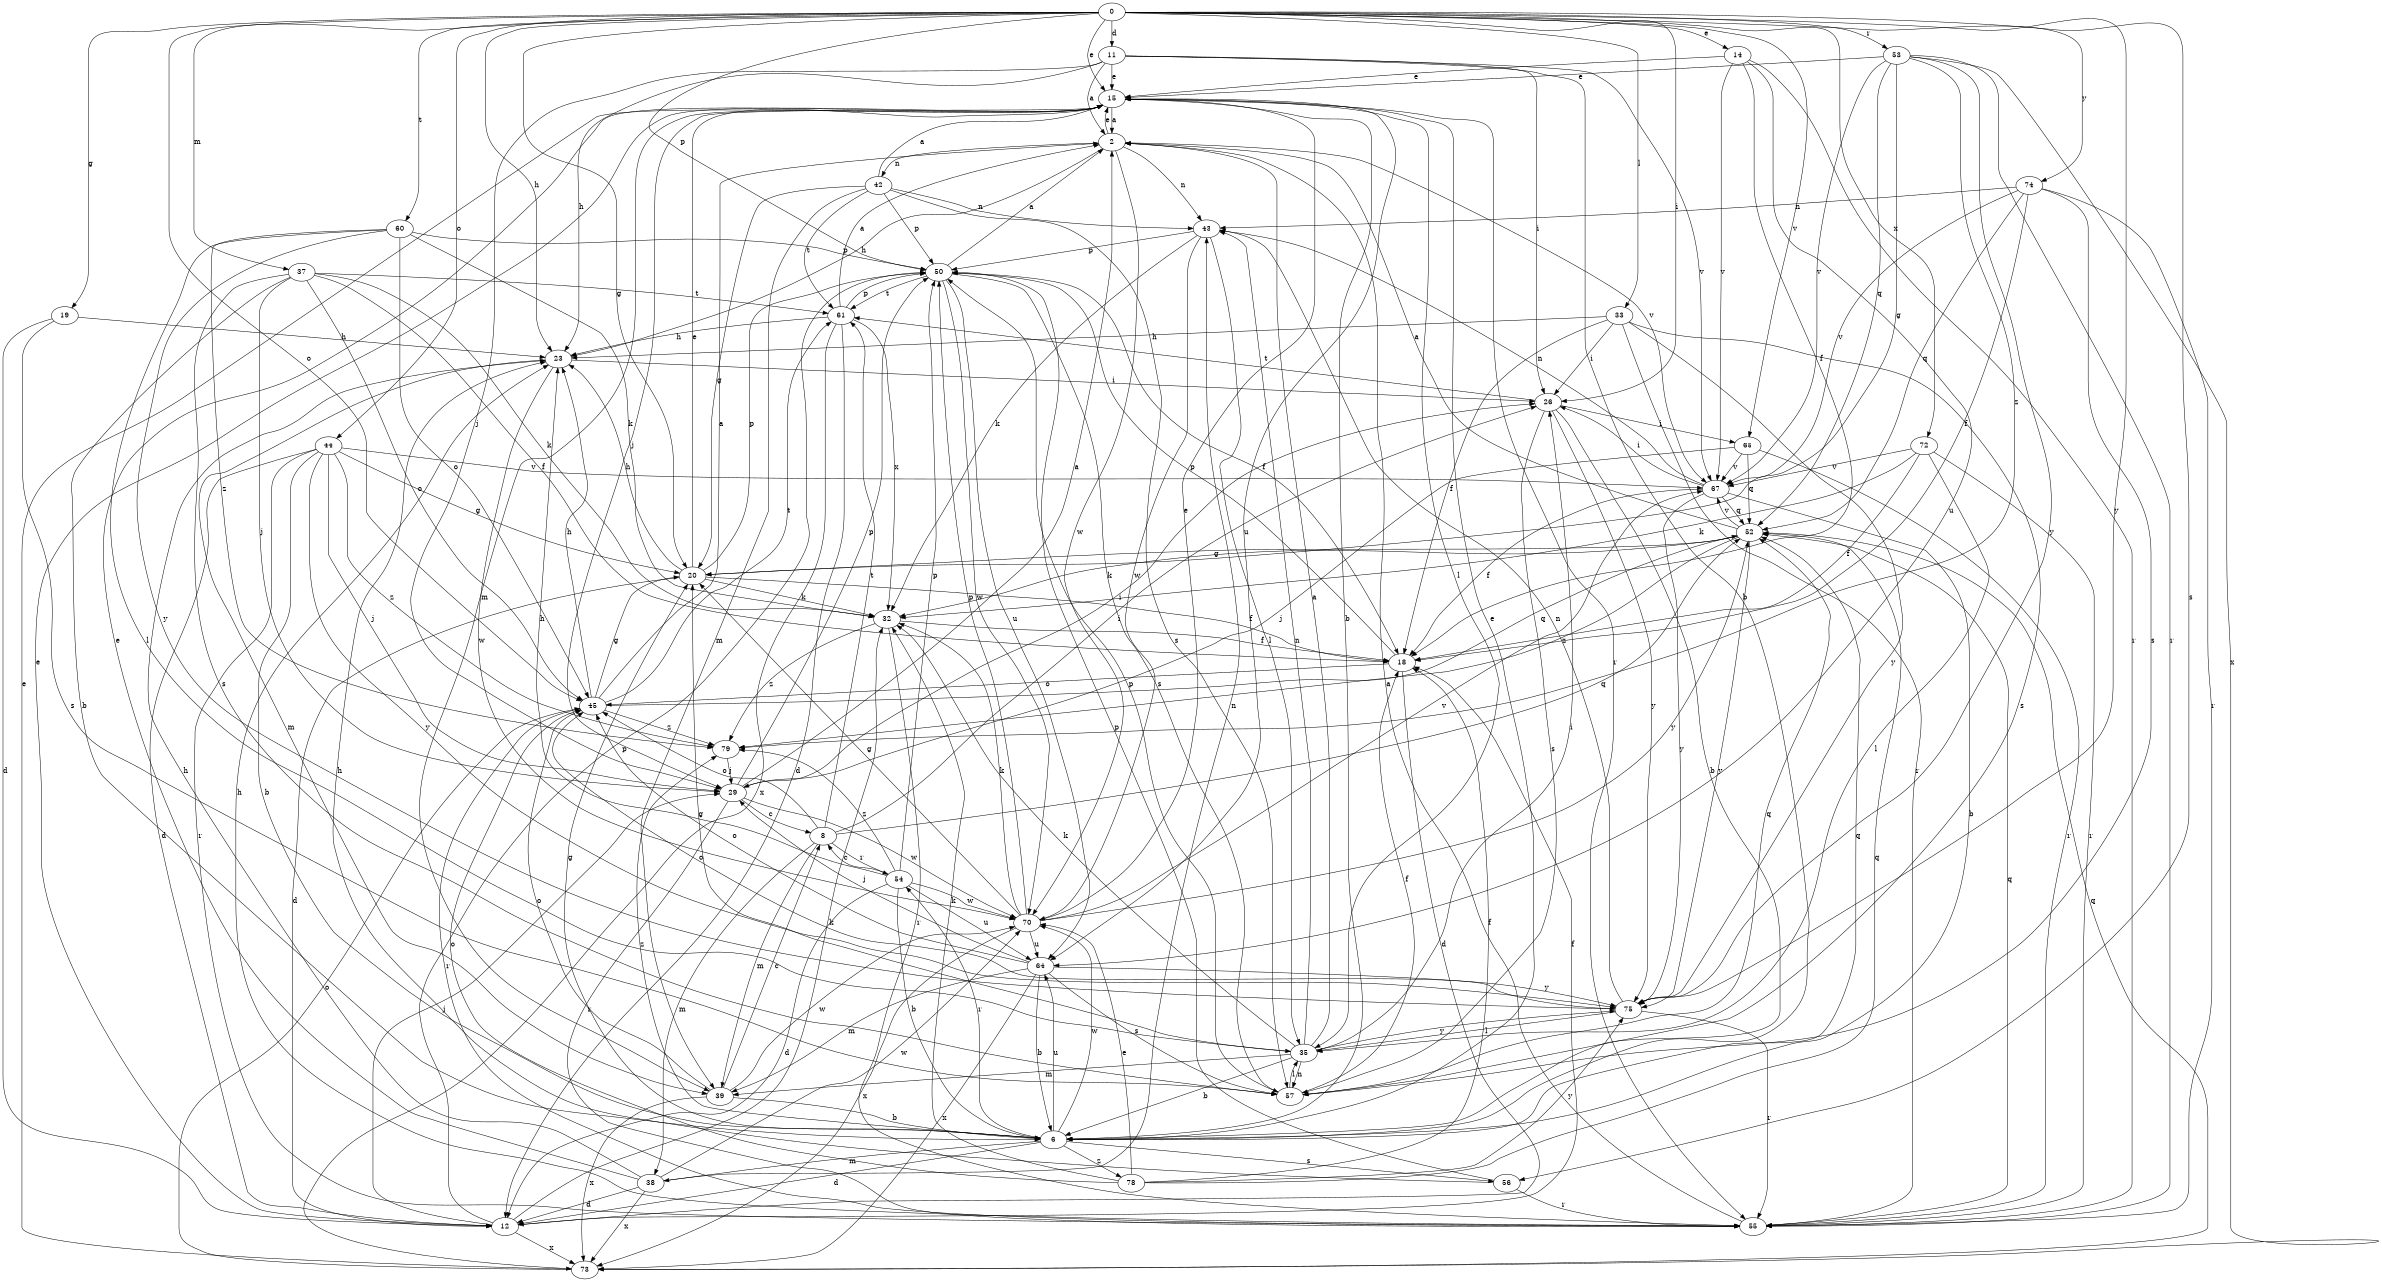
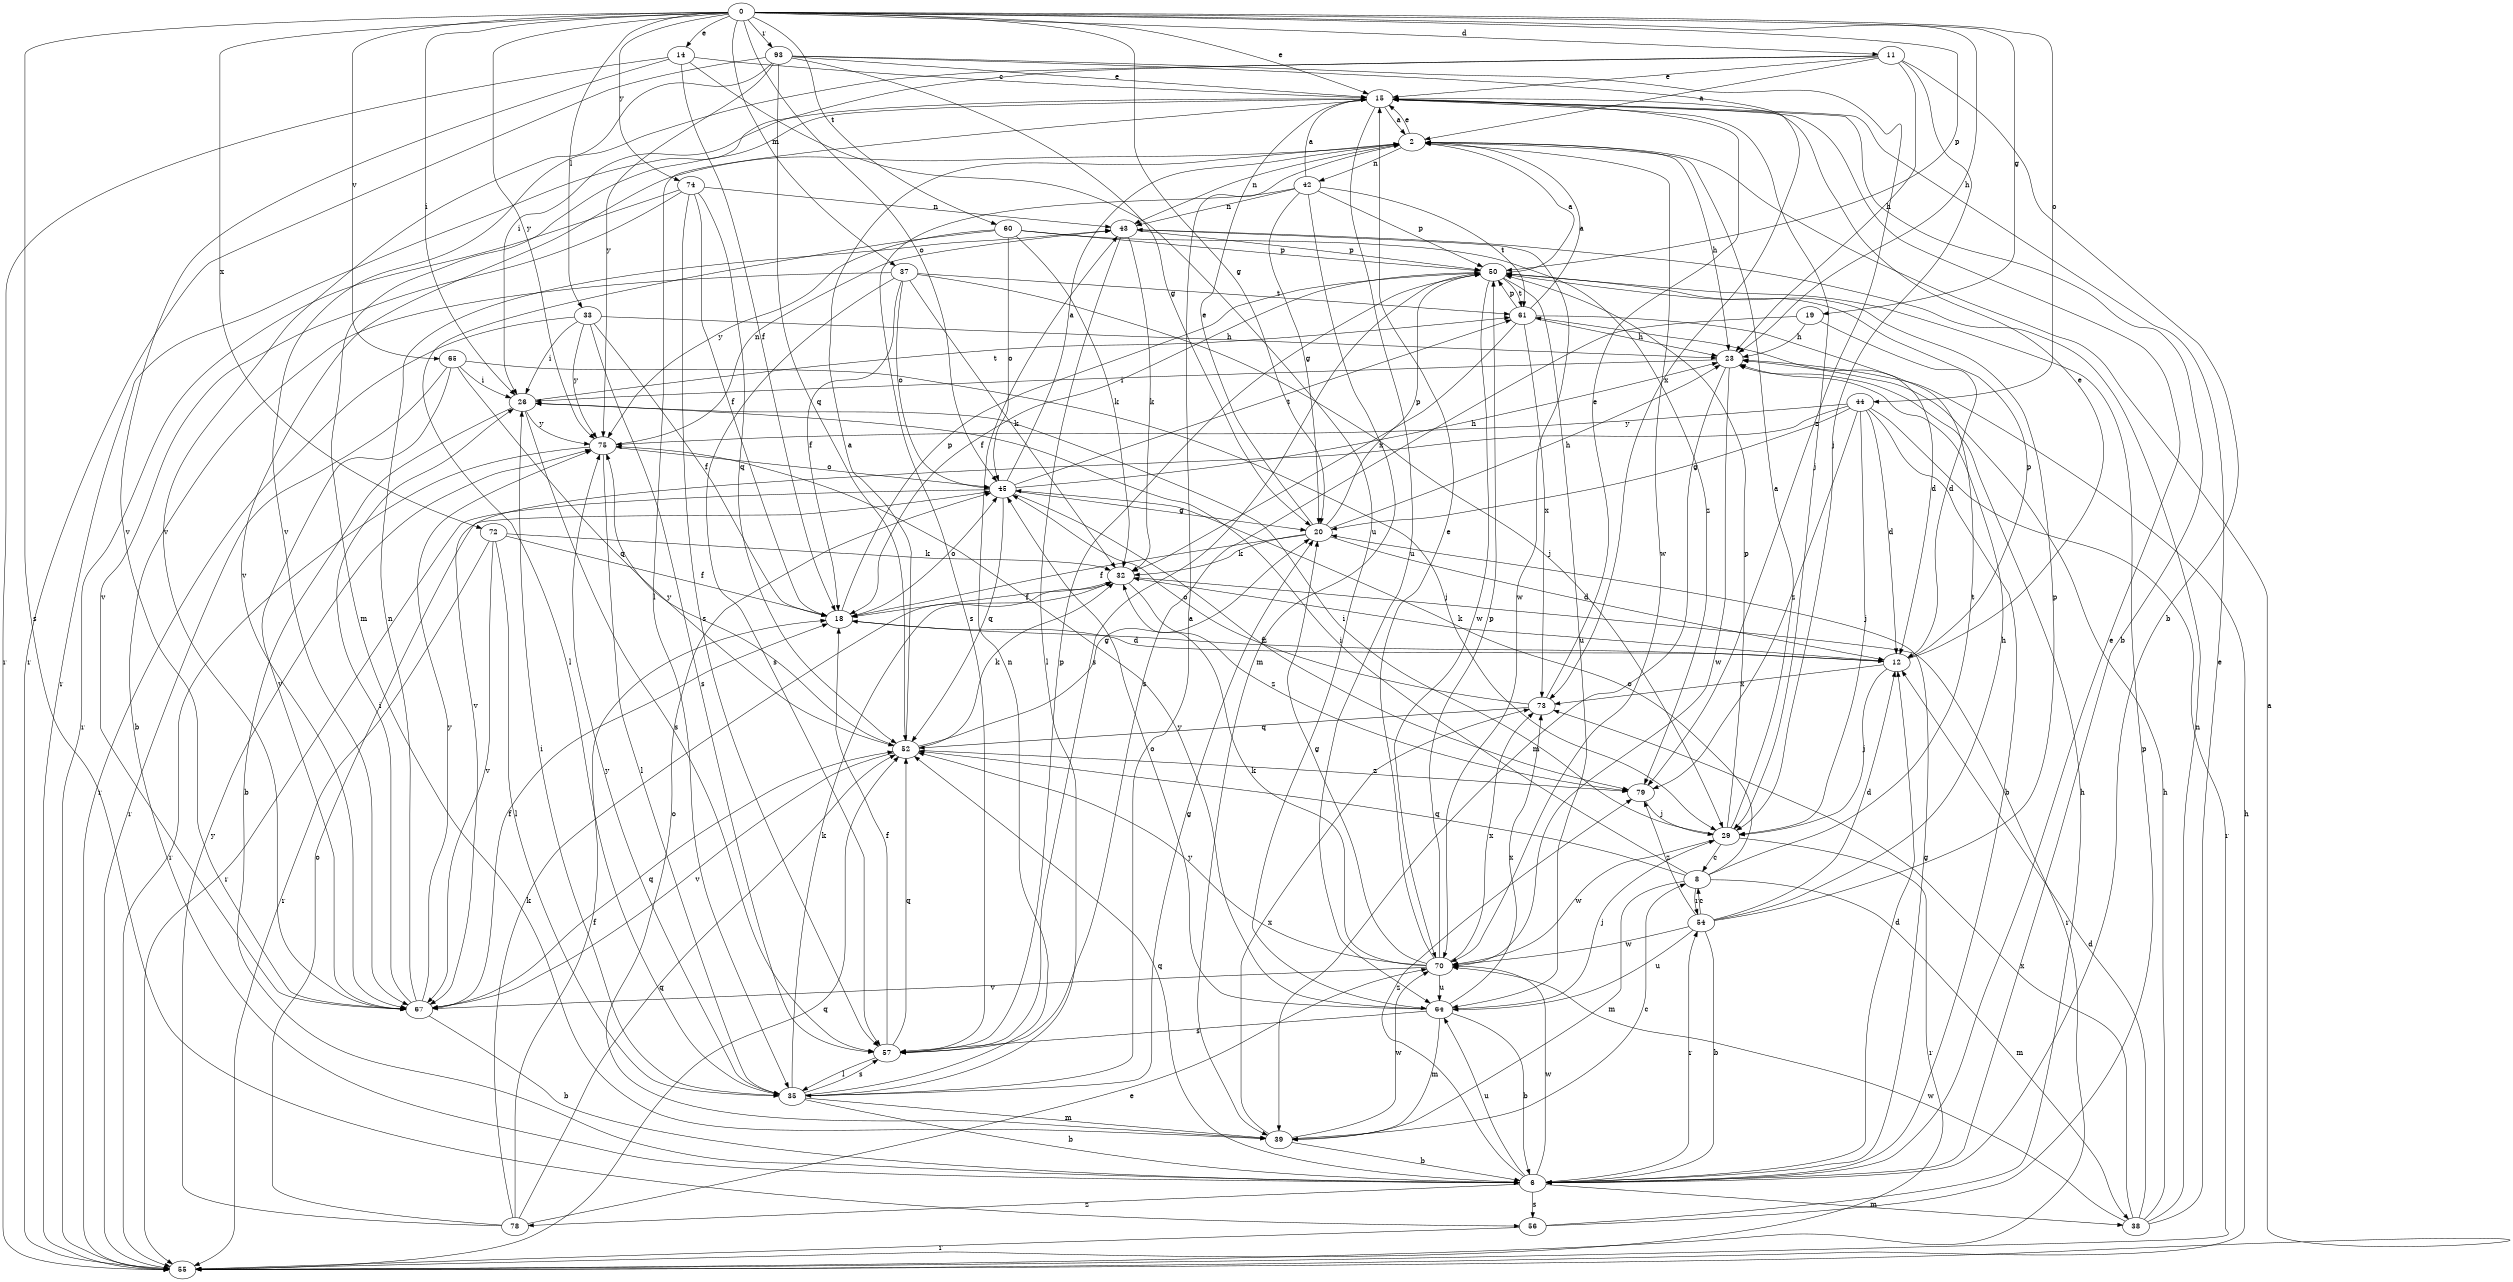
(1897, 55) -> (779, 55)
(1416, 77) -> (1001, 77)
(1645, 424) -> (481, 384)
(1300, 1075) -> (861, 1075)
